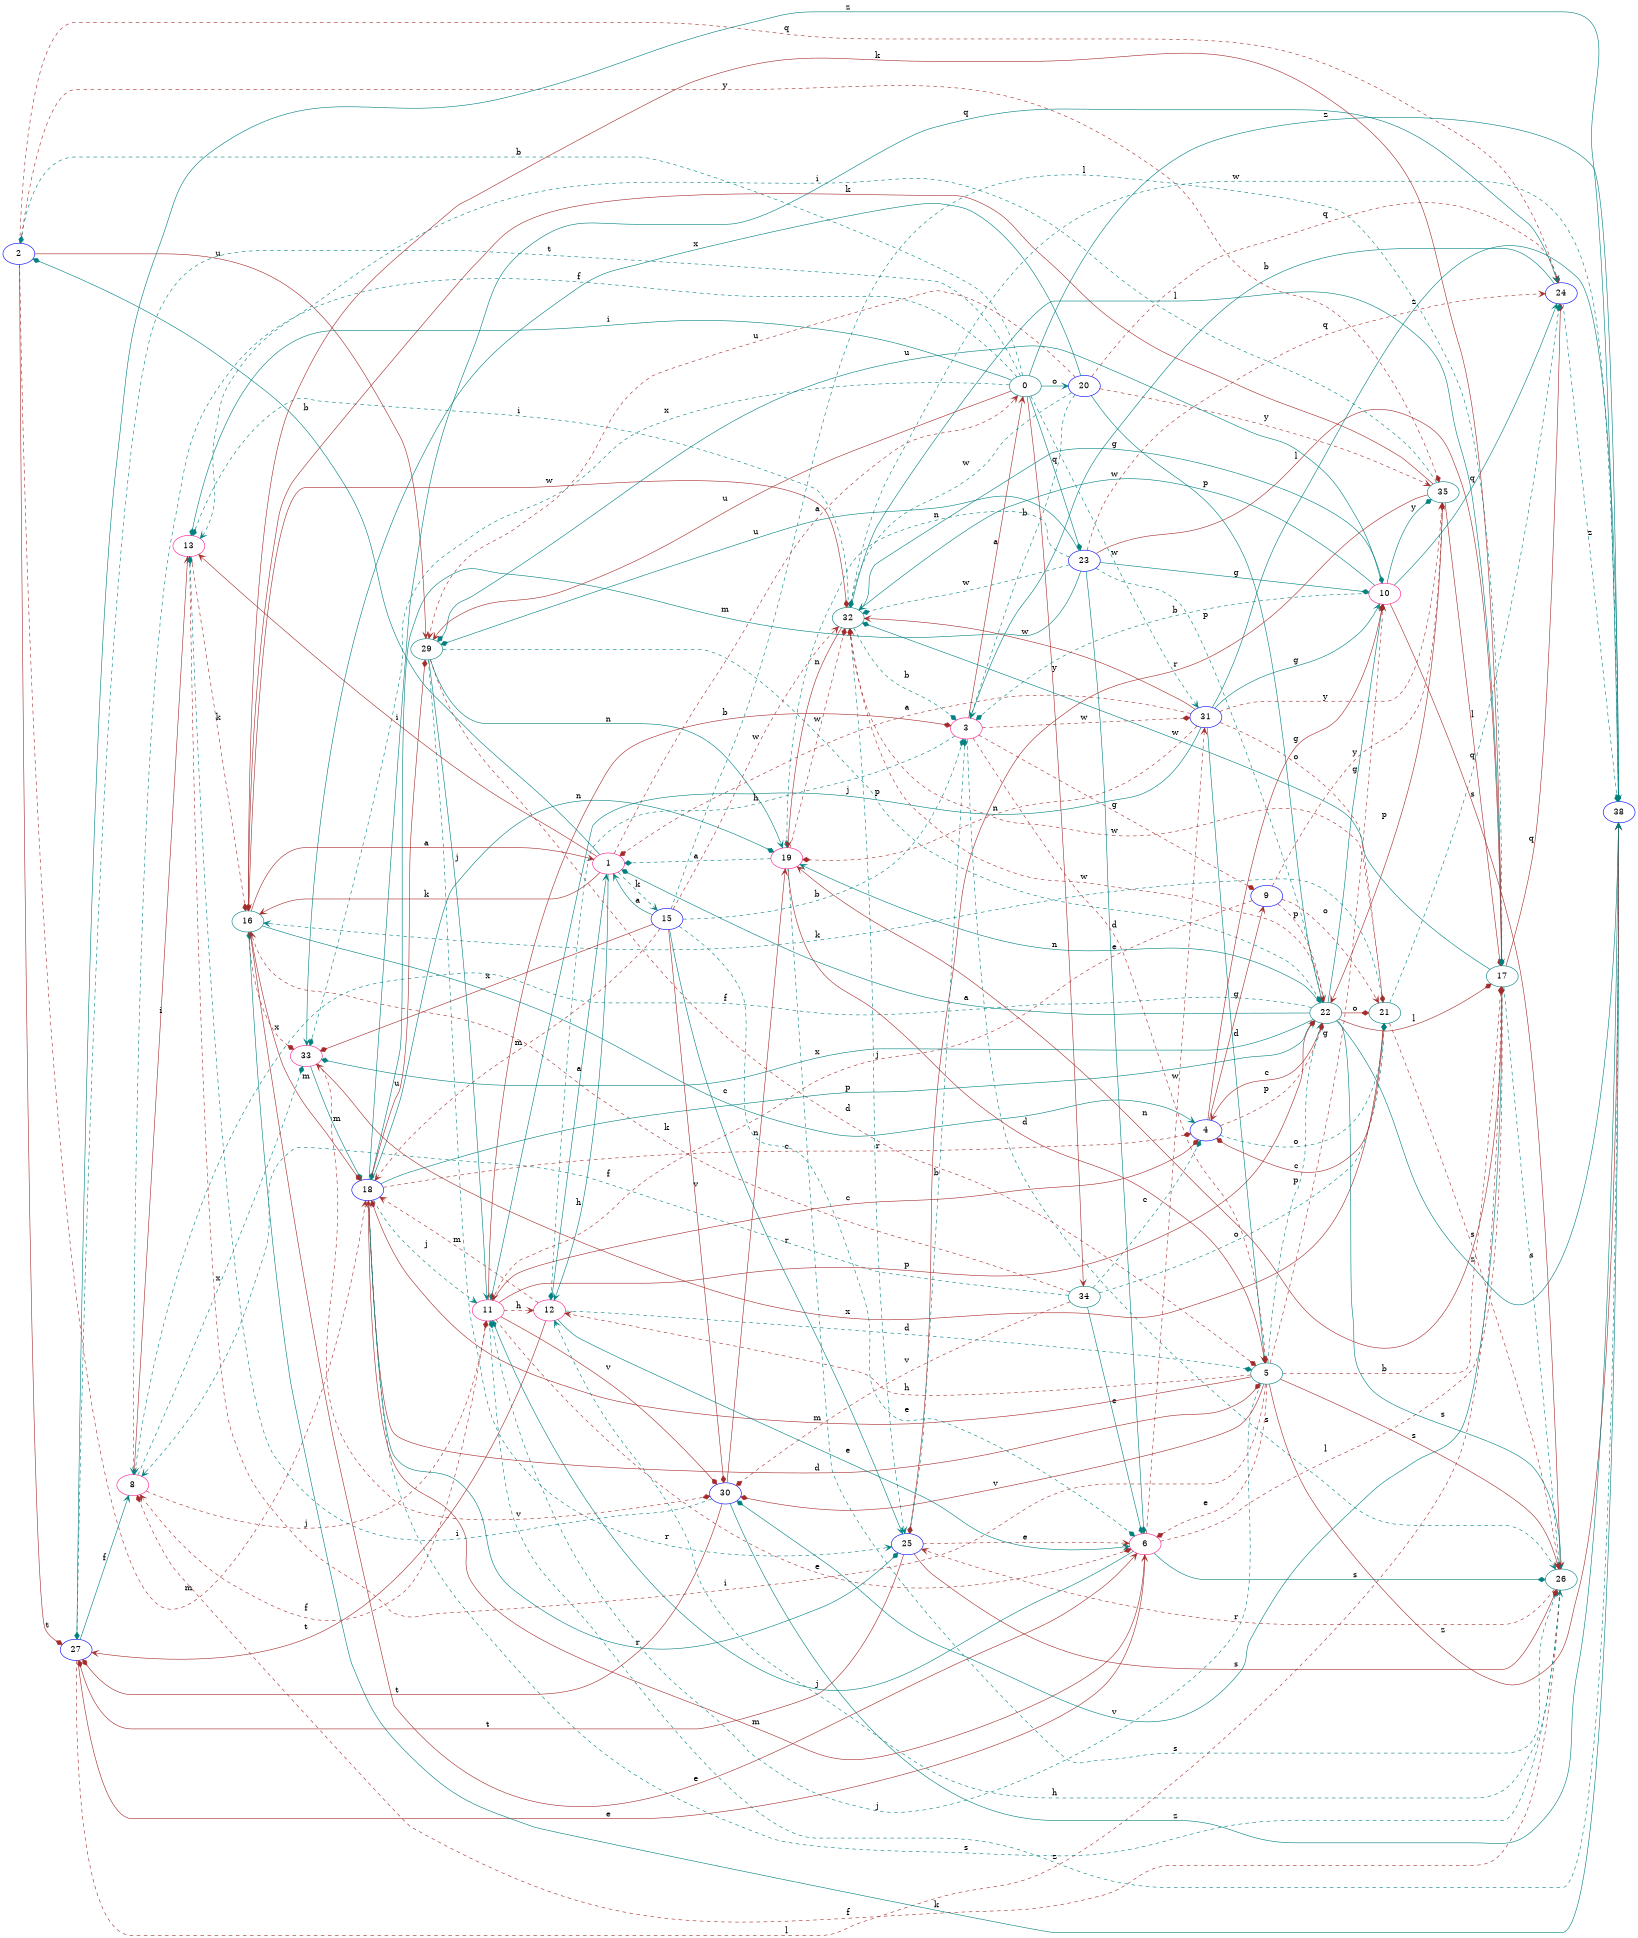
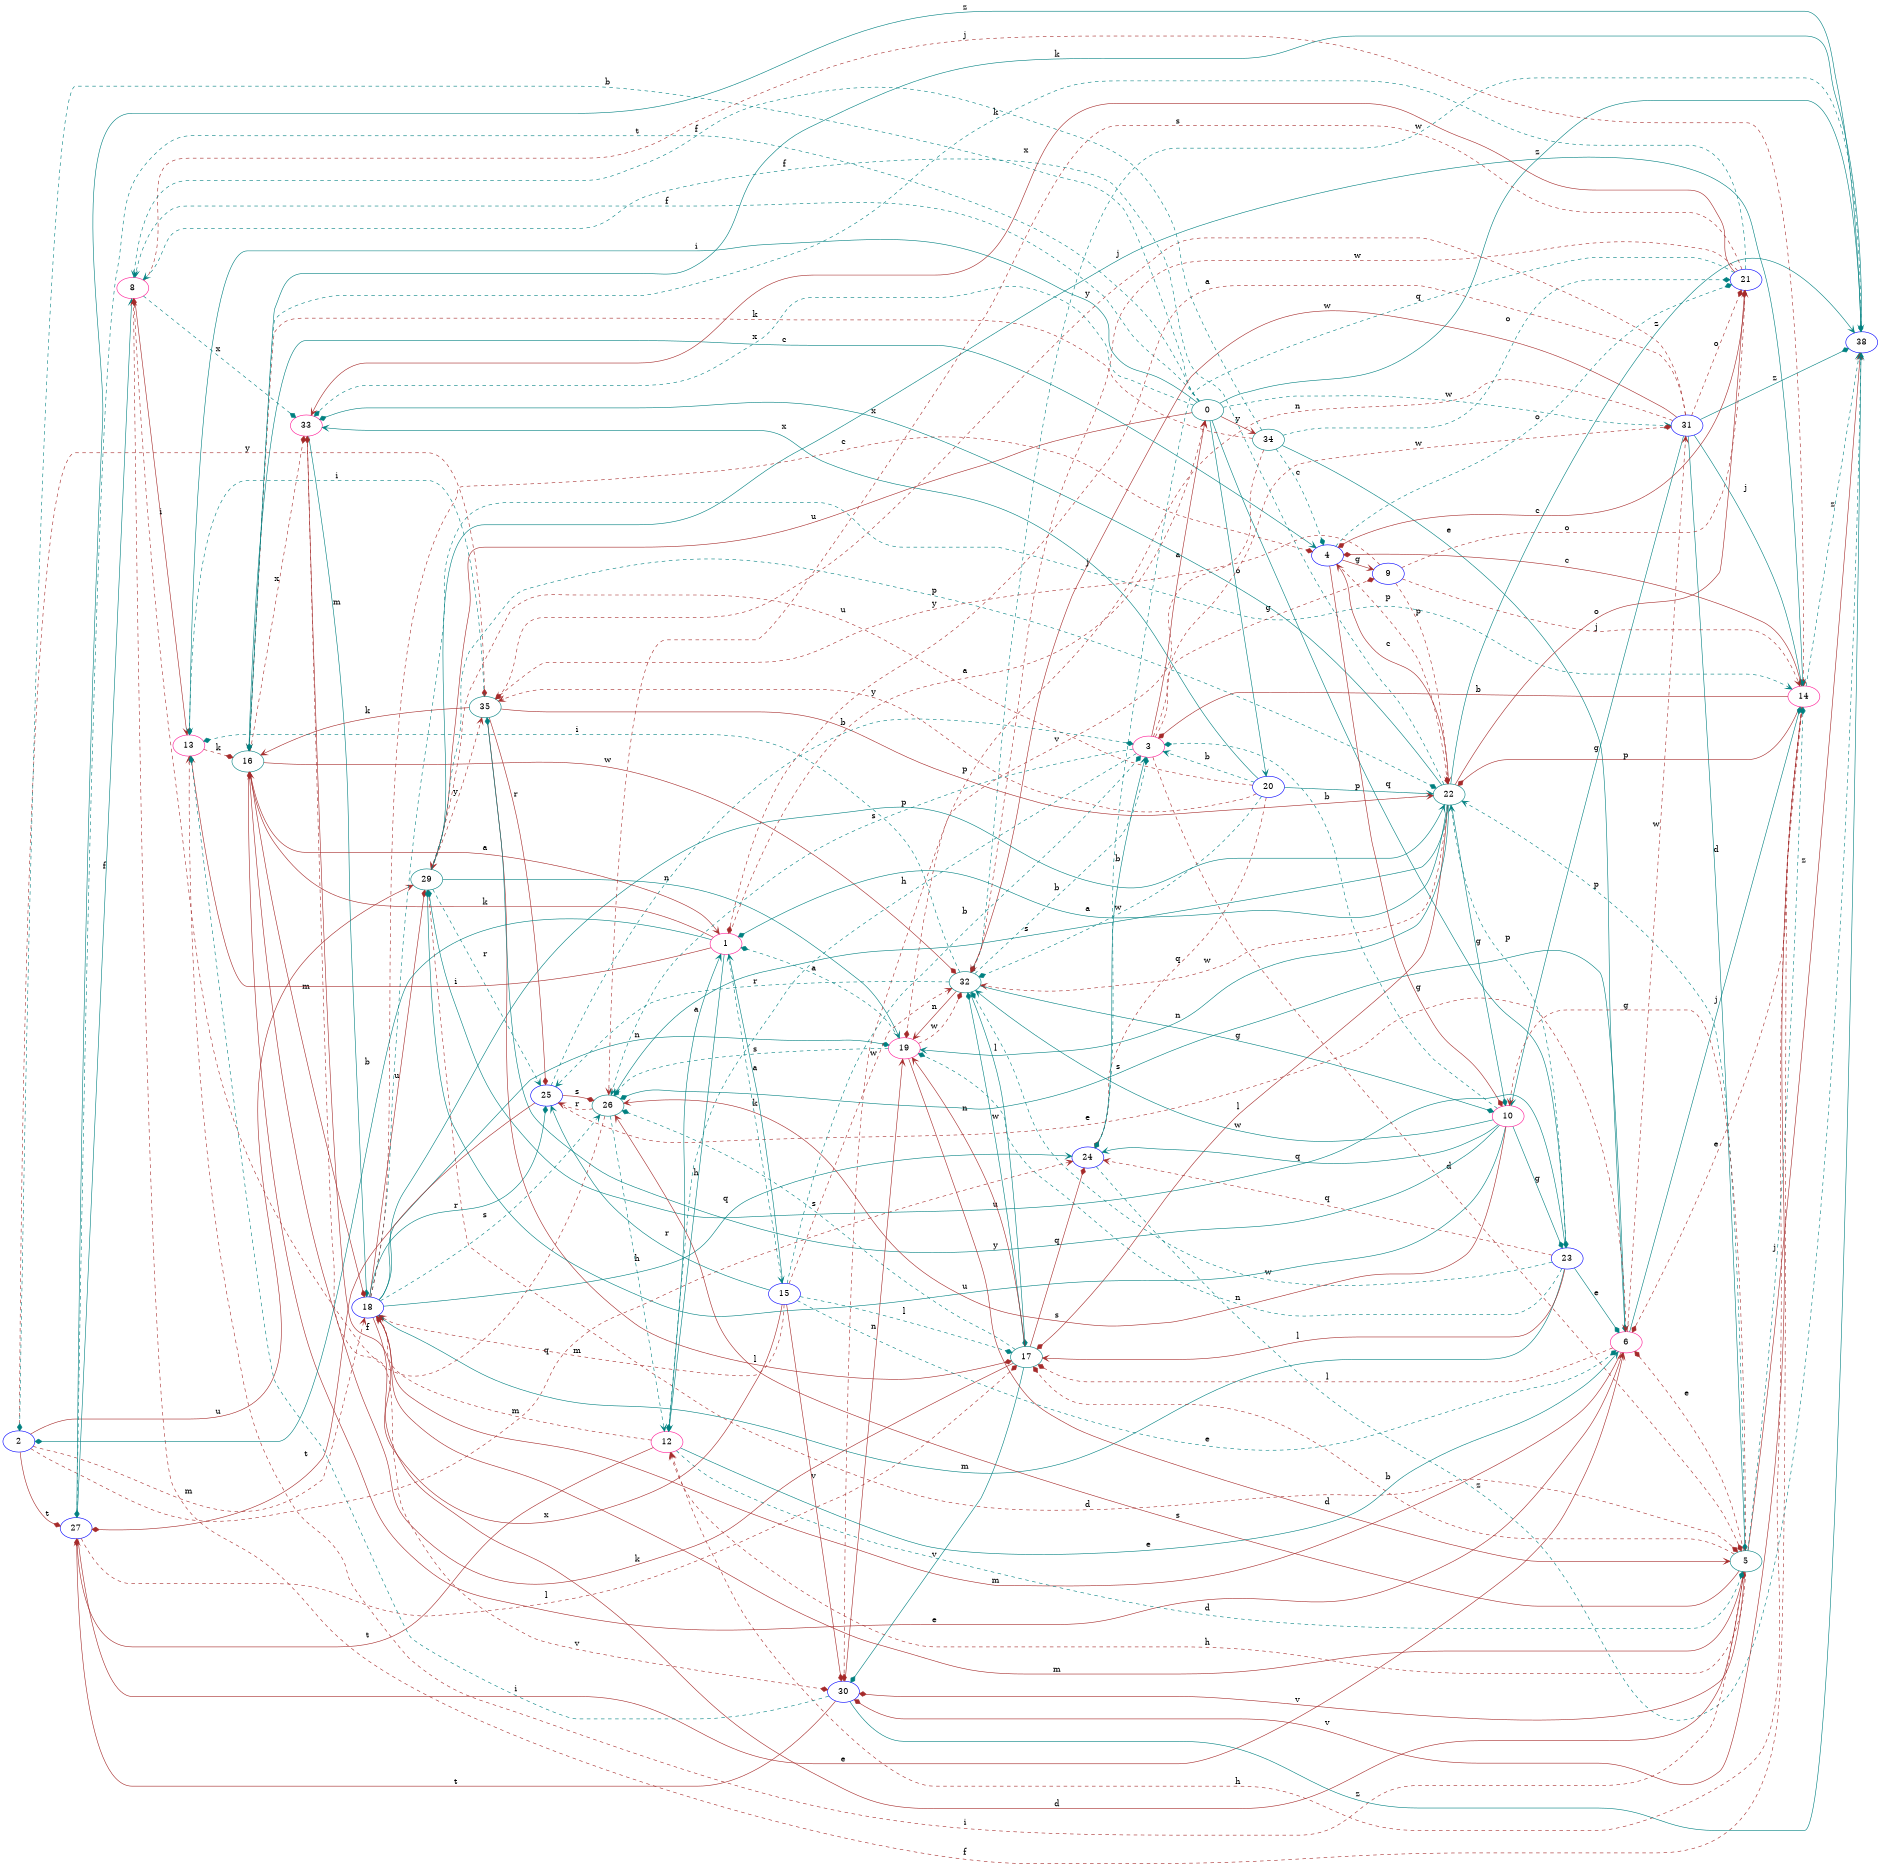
(1231, 577) -> (1536, 1184)
none -> (458, 797)
(1385, 1013) -> (1746, 280)
(488, 1310) -> (1804, 697)
